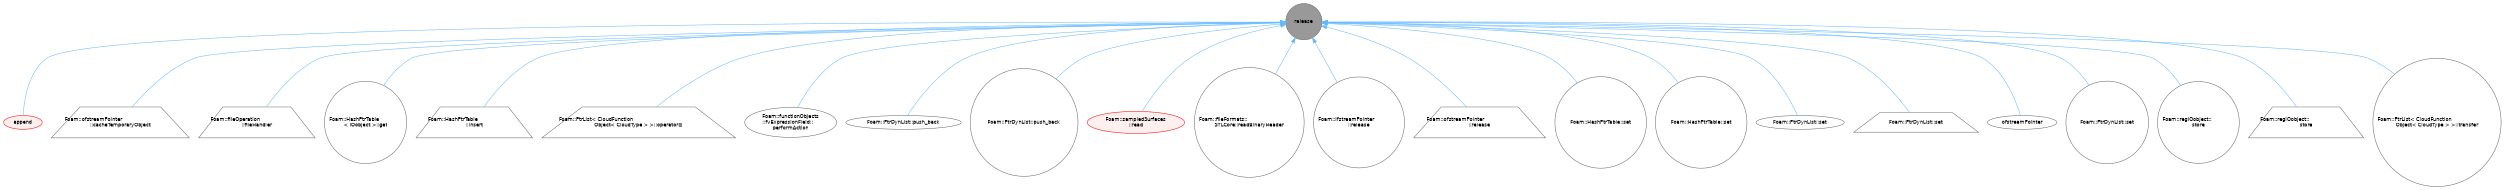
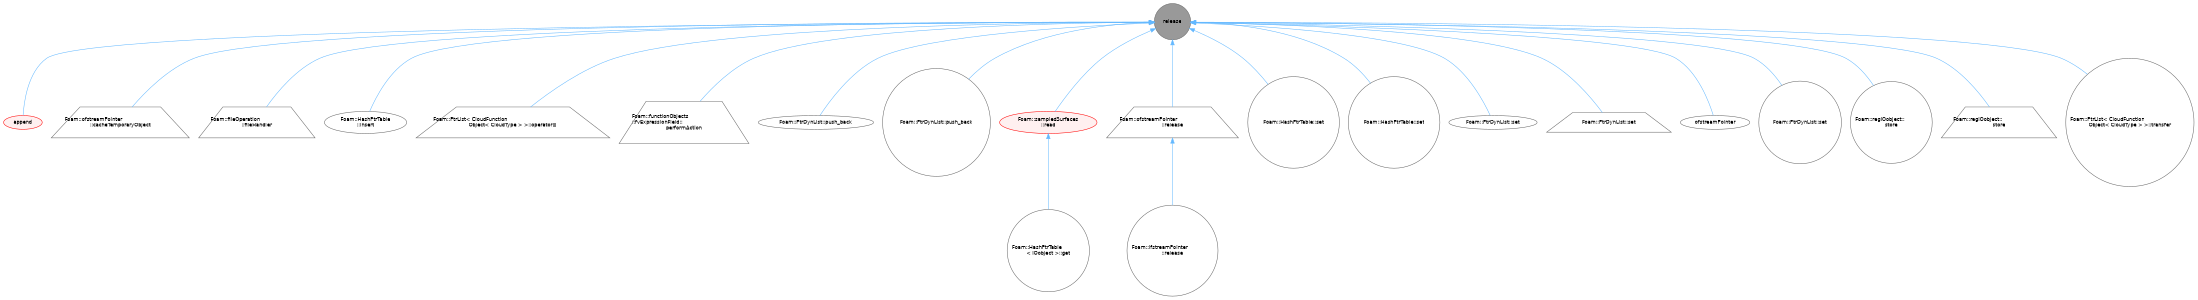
(826, 33) -> (1048, 174)
(1326, 62) -> (1173, 174)
(474, 122) -> (366, 122)
(791, 122) -> (684, 122)
(1249, 122) -> none
